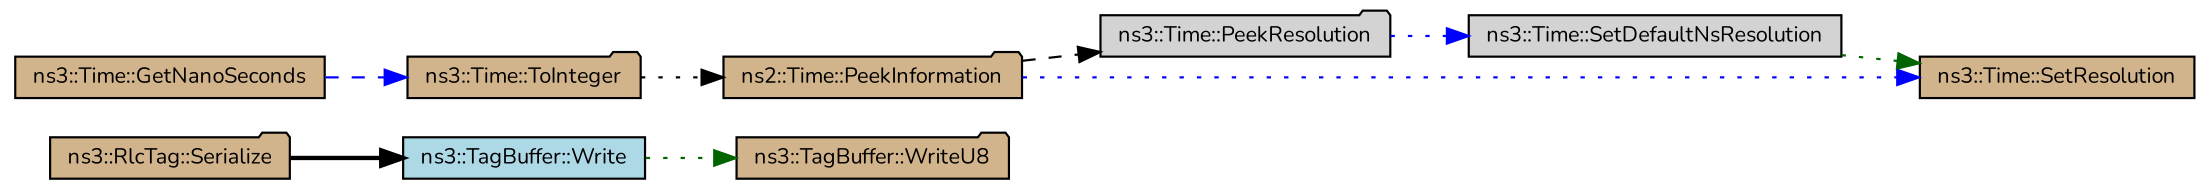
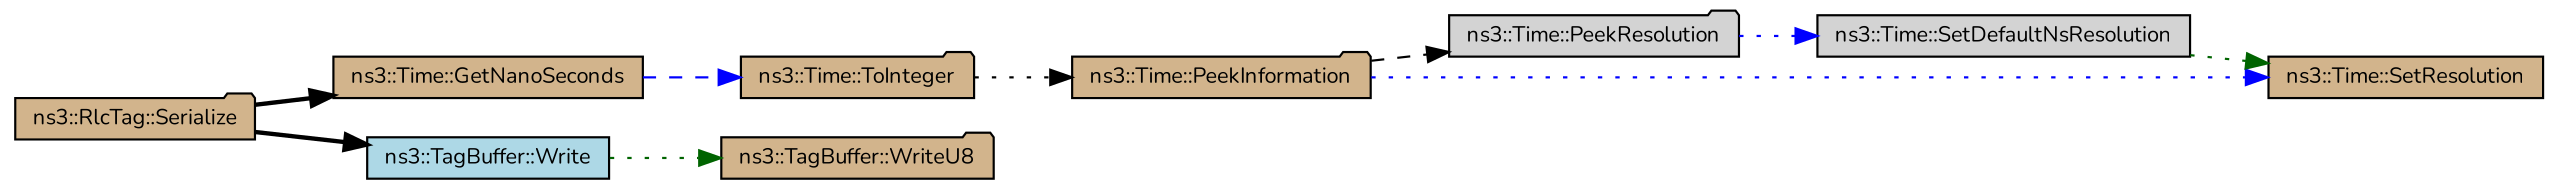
(873, 77) -> (1221, 77)
none -> (283, 101)
